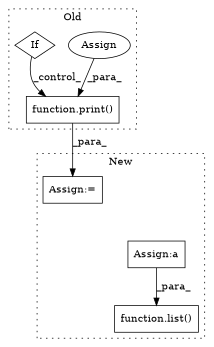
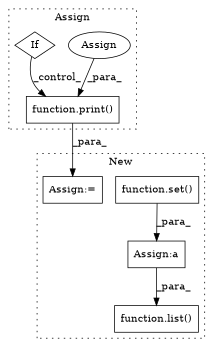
(73, 17) -> (73, 17)
none -> (157, 190)
